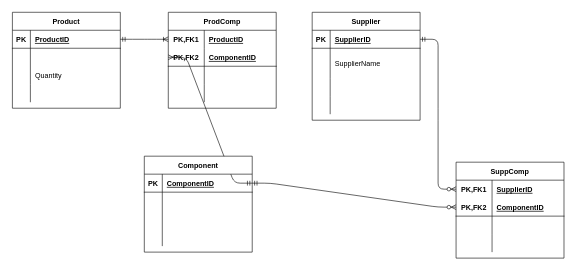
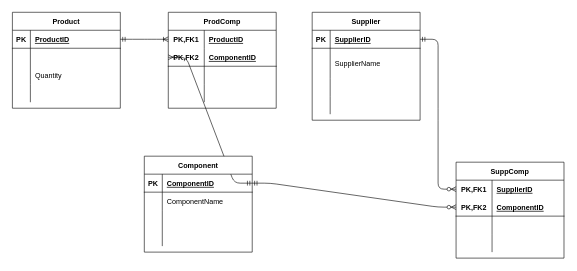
none -> (207, 201)
